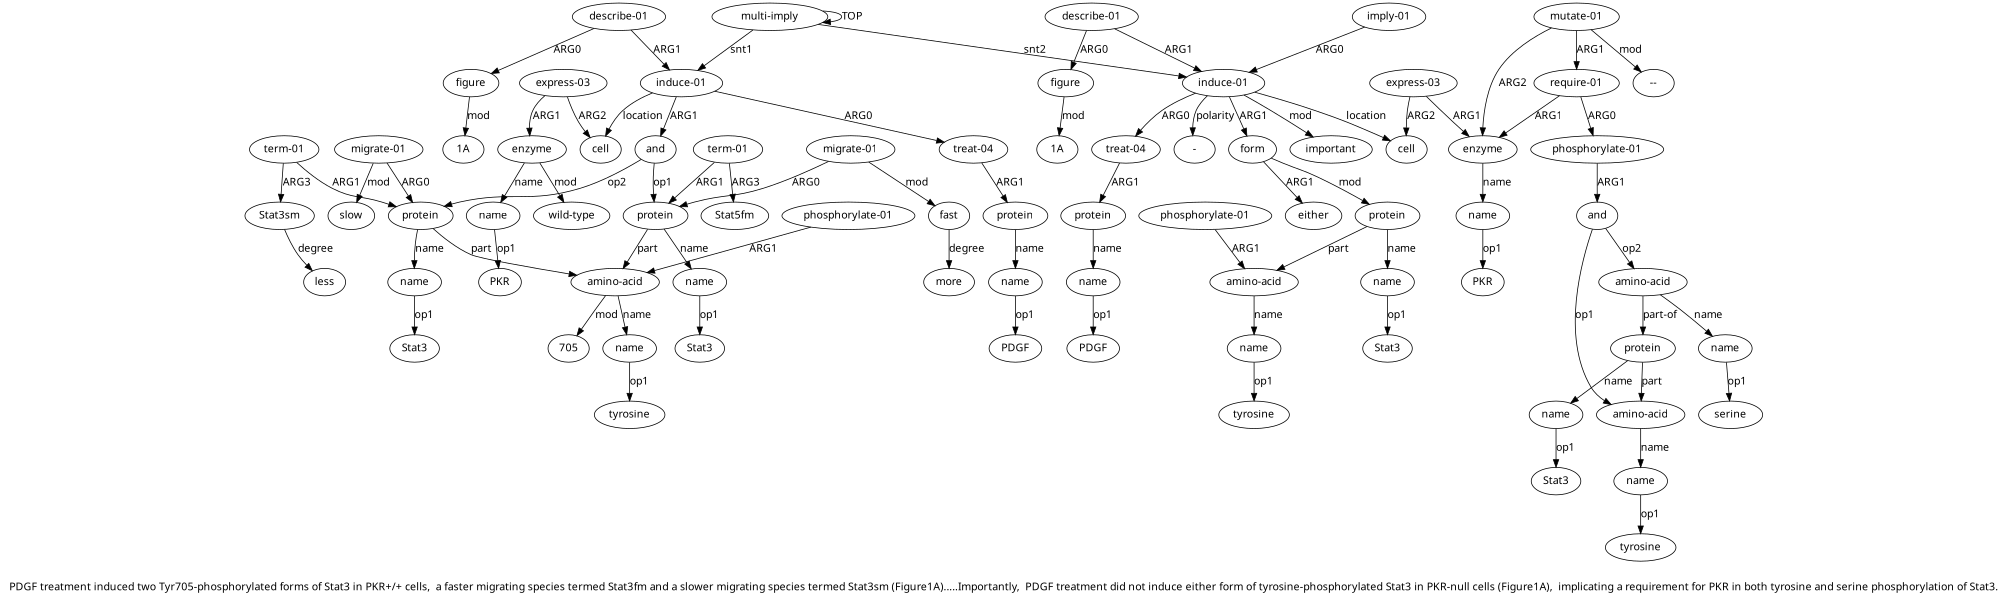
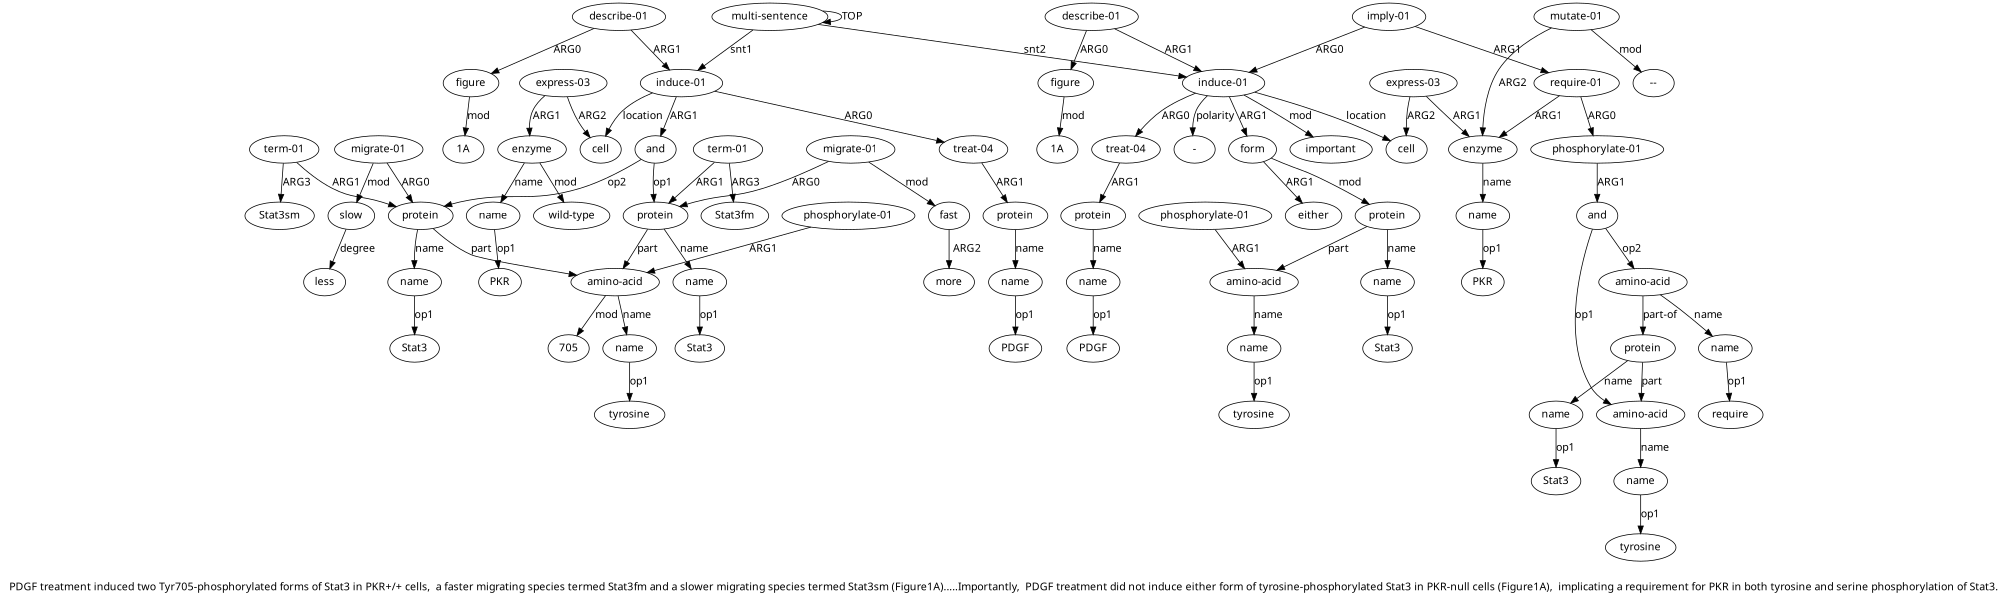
(770, 17) -> (770, 17)
(1577, 46) -> (1478, 48)
(735, 216) -> (735, 216)
(294, 248) -> (339, 245)
(967, 249) -> (967, 249)
(1731, 415) -> (1731, 415)
